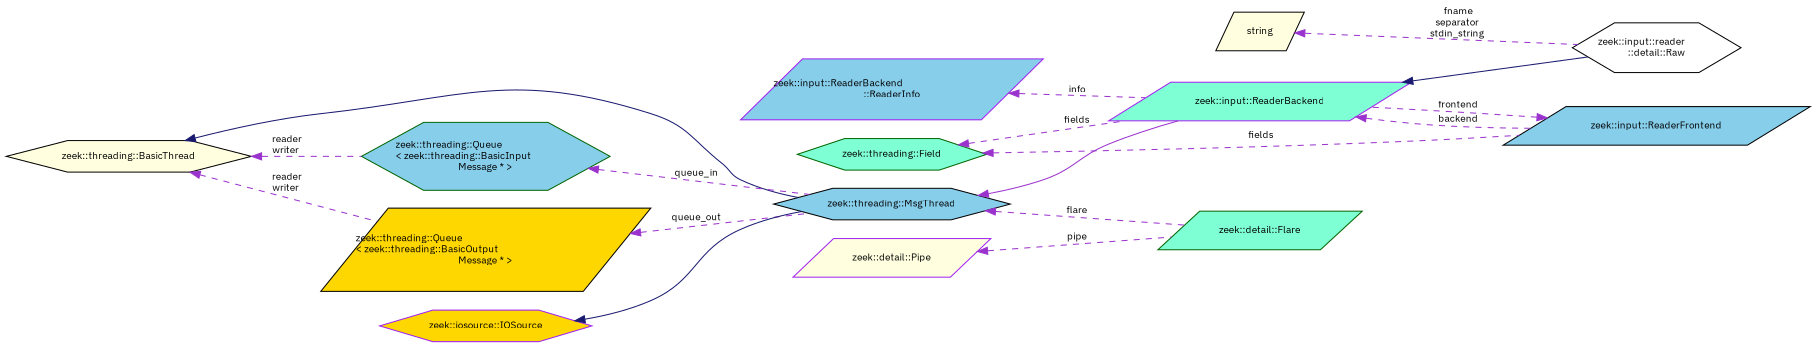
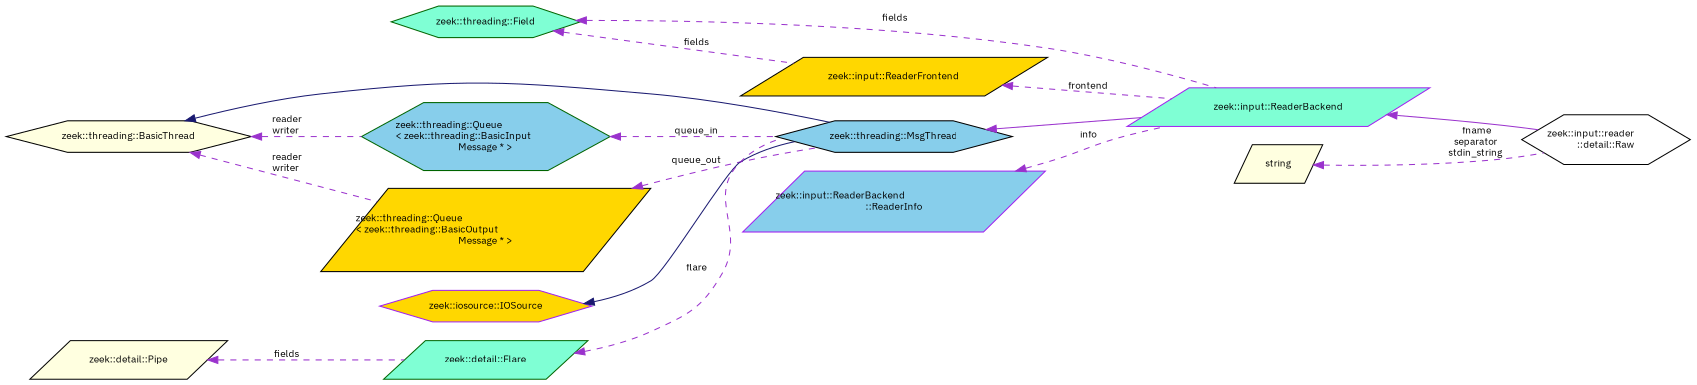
(1500, 69) -> (1468, 122)
(1448, 126) -> none
(1657, 126) -> (894, 77)
(1090, 218) -> (723, 273)
(1076, 237) -> (286, 354)
(892, 258) -> (129, 360)
